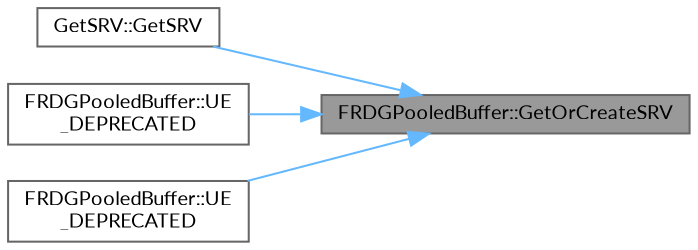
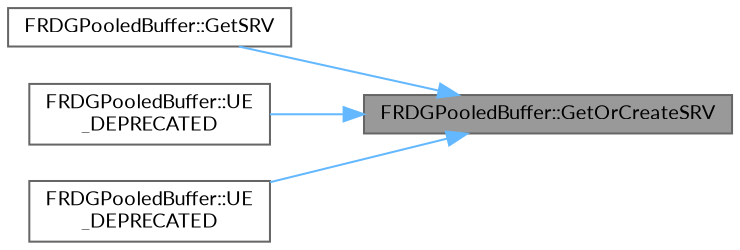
(128, 27) -> (150, 27)
